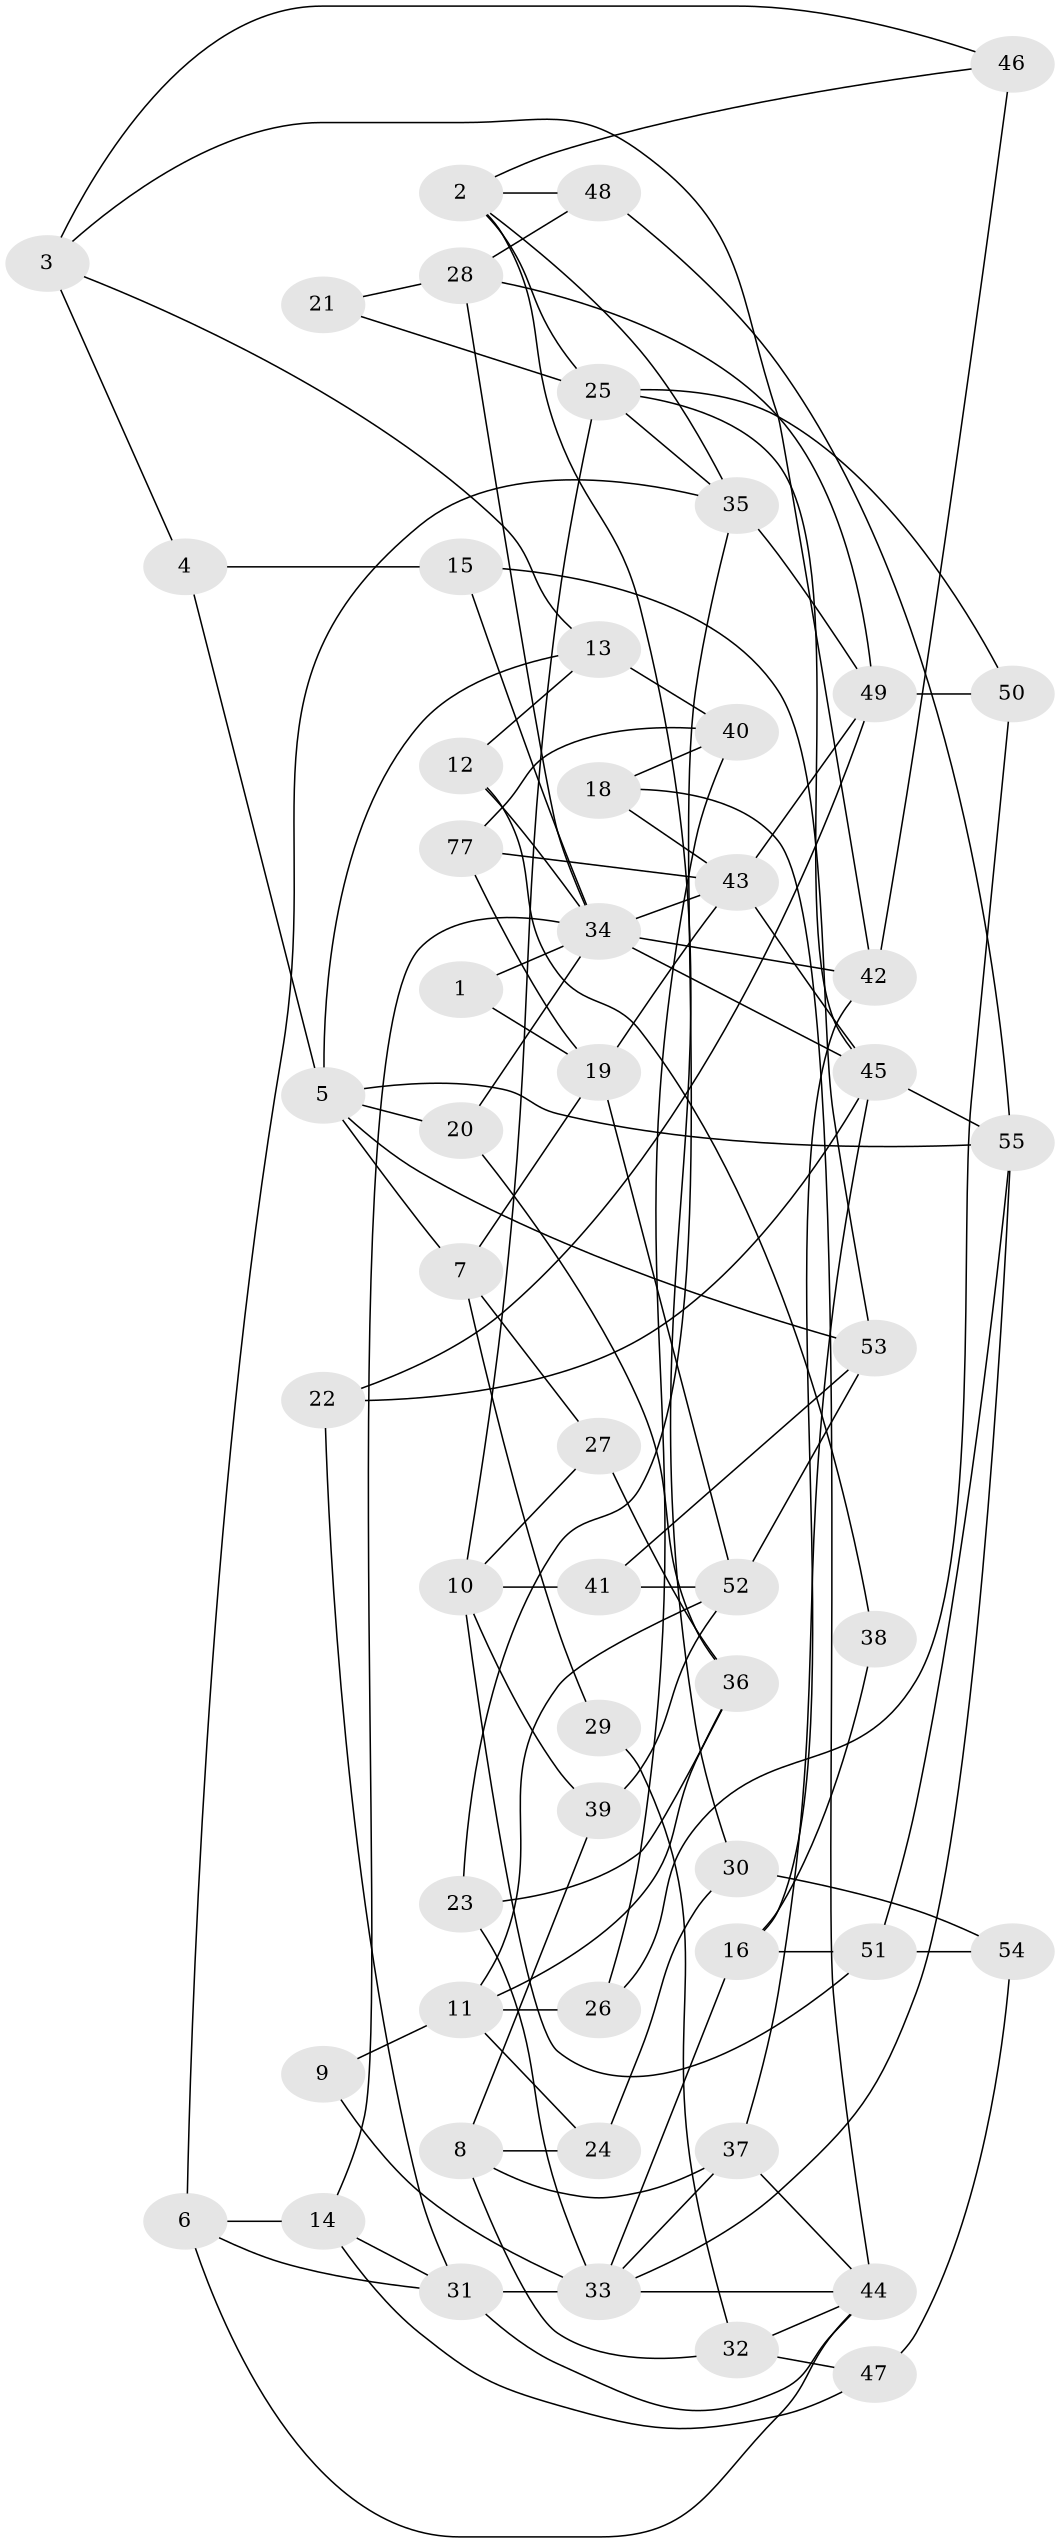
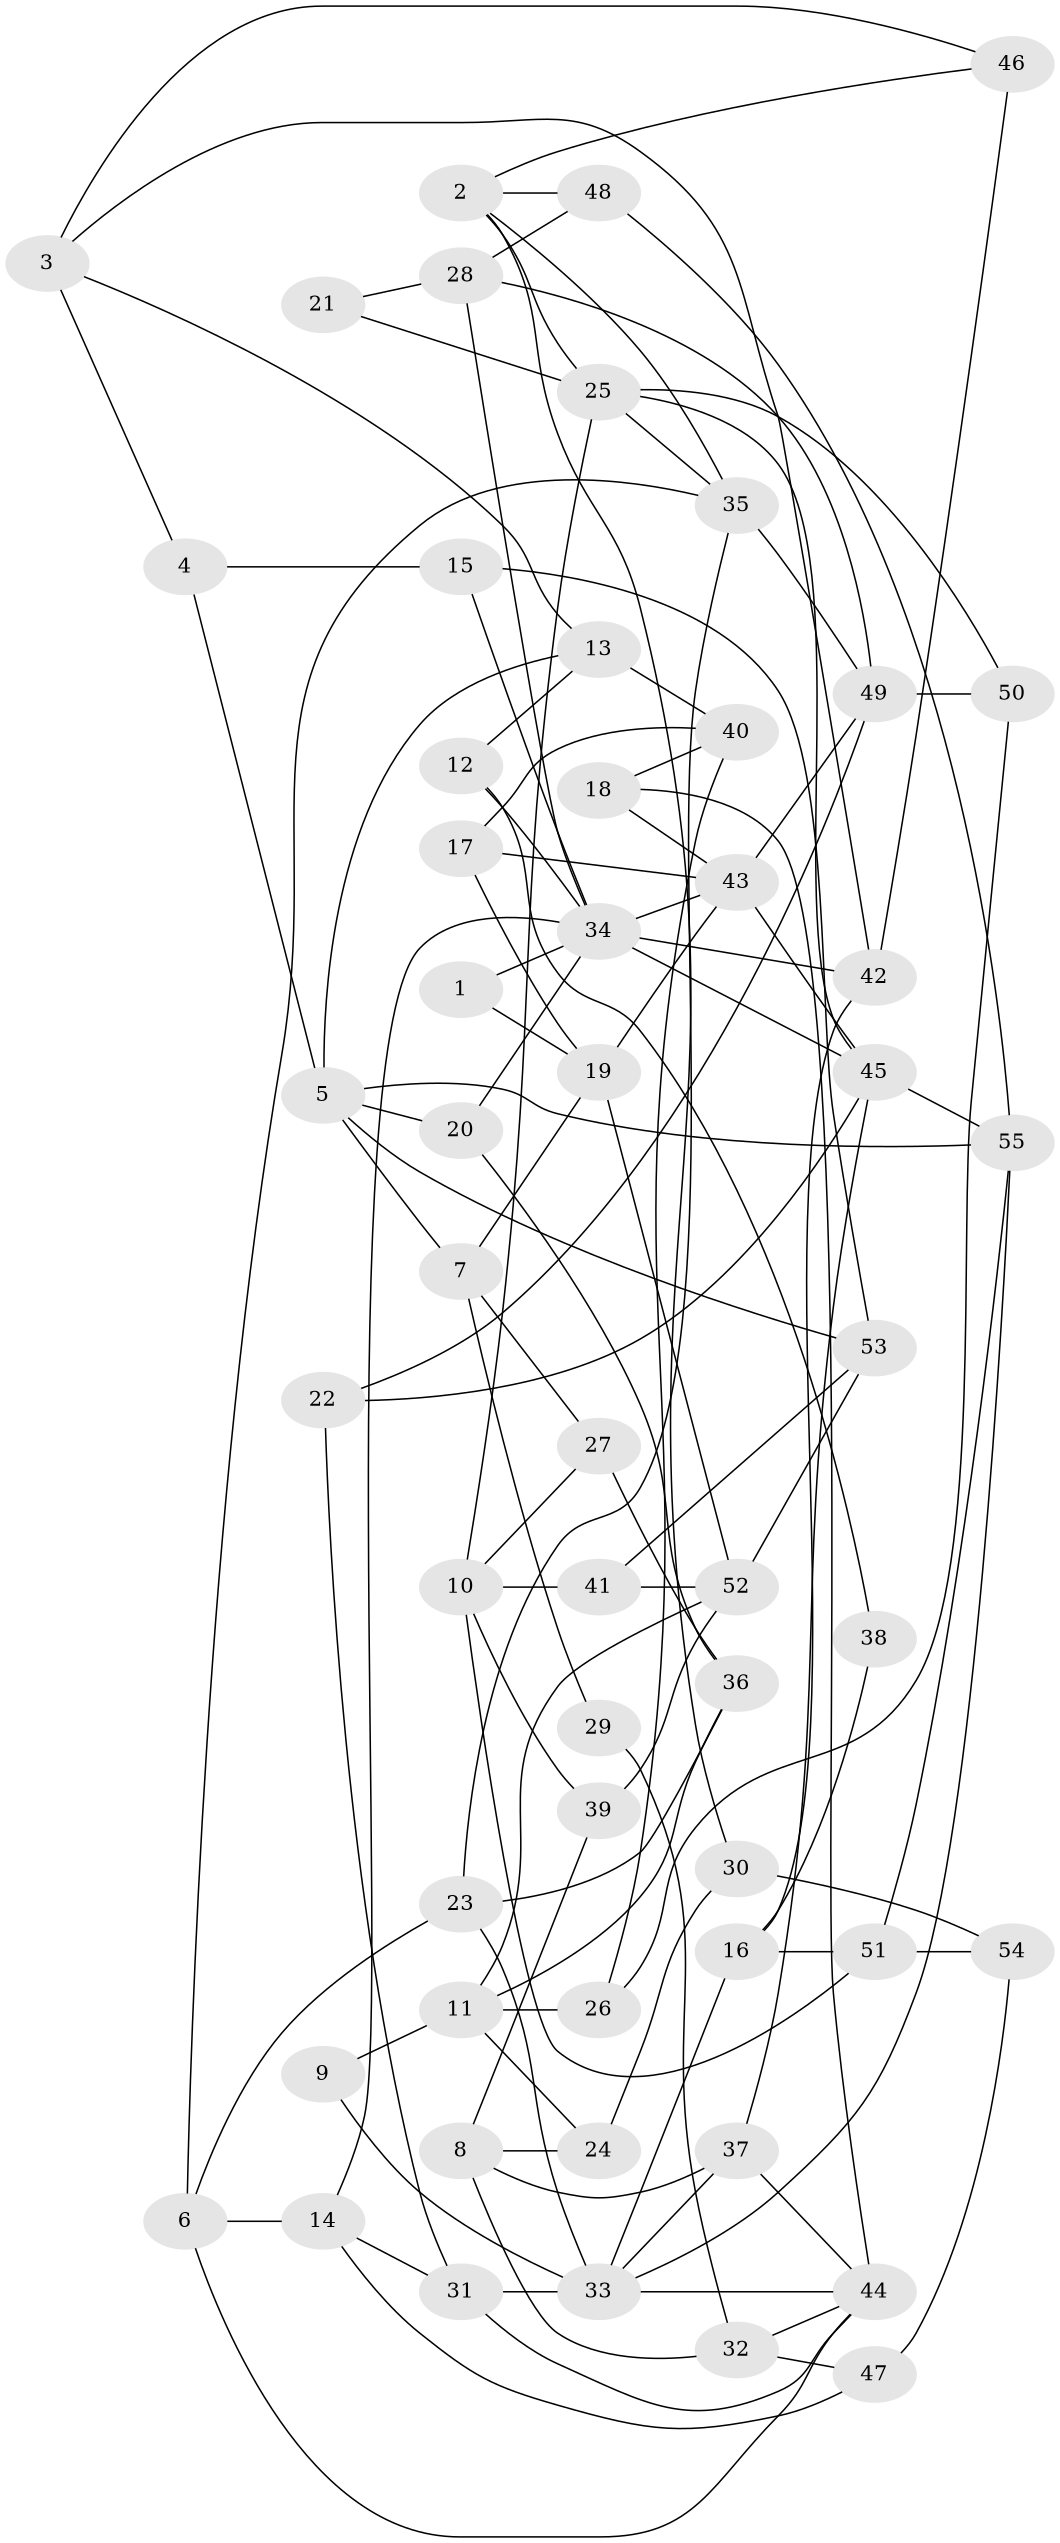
(461, 849) -> (461, 849)
(317, 2272) -> (282, 2032)
